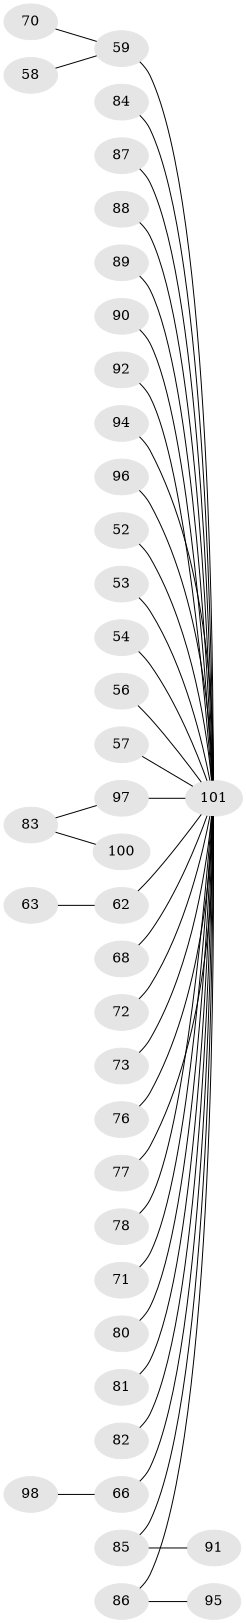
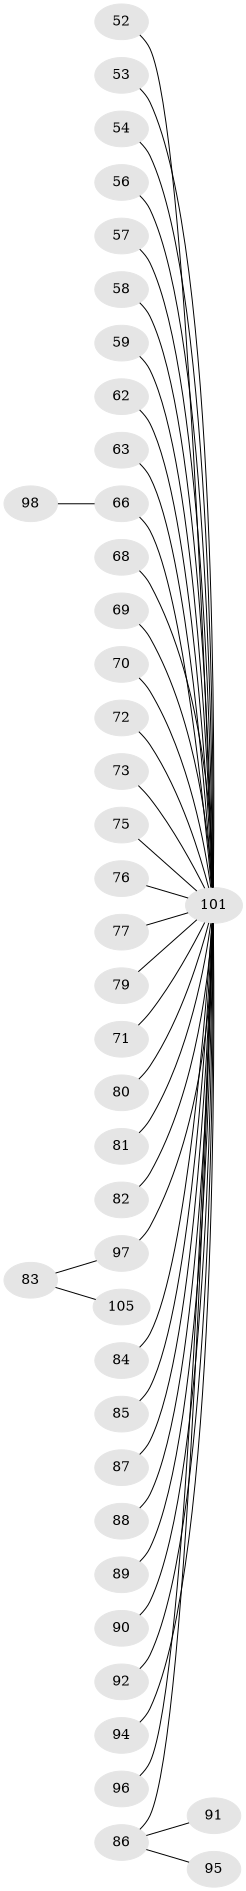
(76, 35) -> (187, 778)
(76, 62) -> (187, 488)
none -> (122, 611)
none -> (122, 825)
(122, 852) -> (122, 1307)
(76, 905) -> (186, 629)
(122, 1227) -> (122, 986)
(168, 1548) -> (168, 1829)
